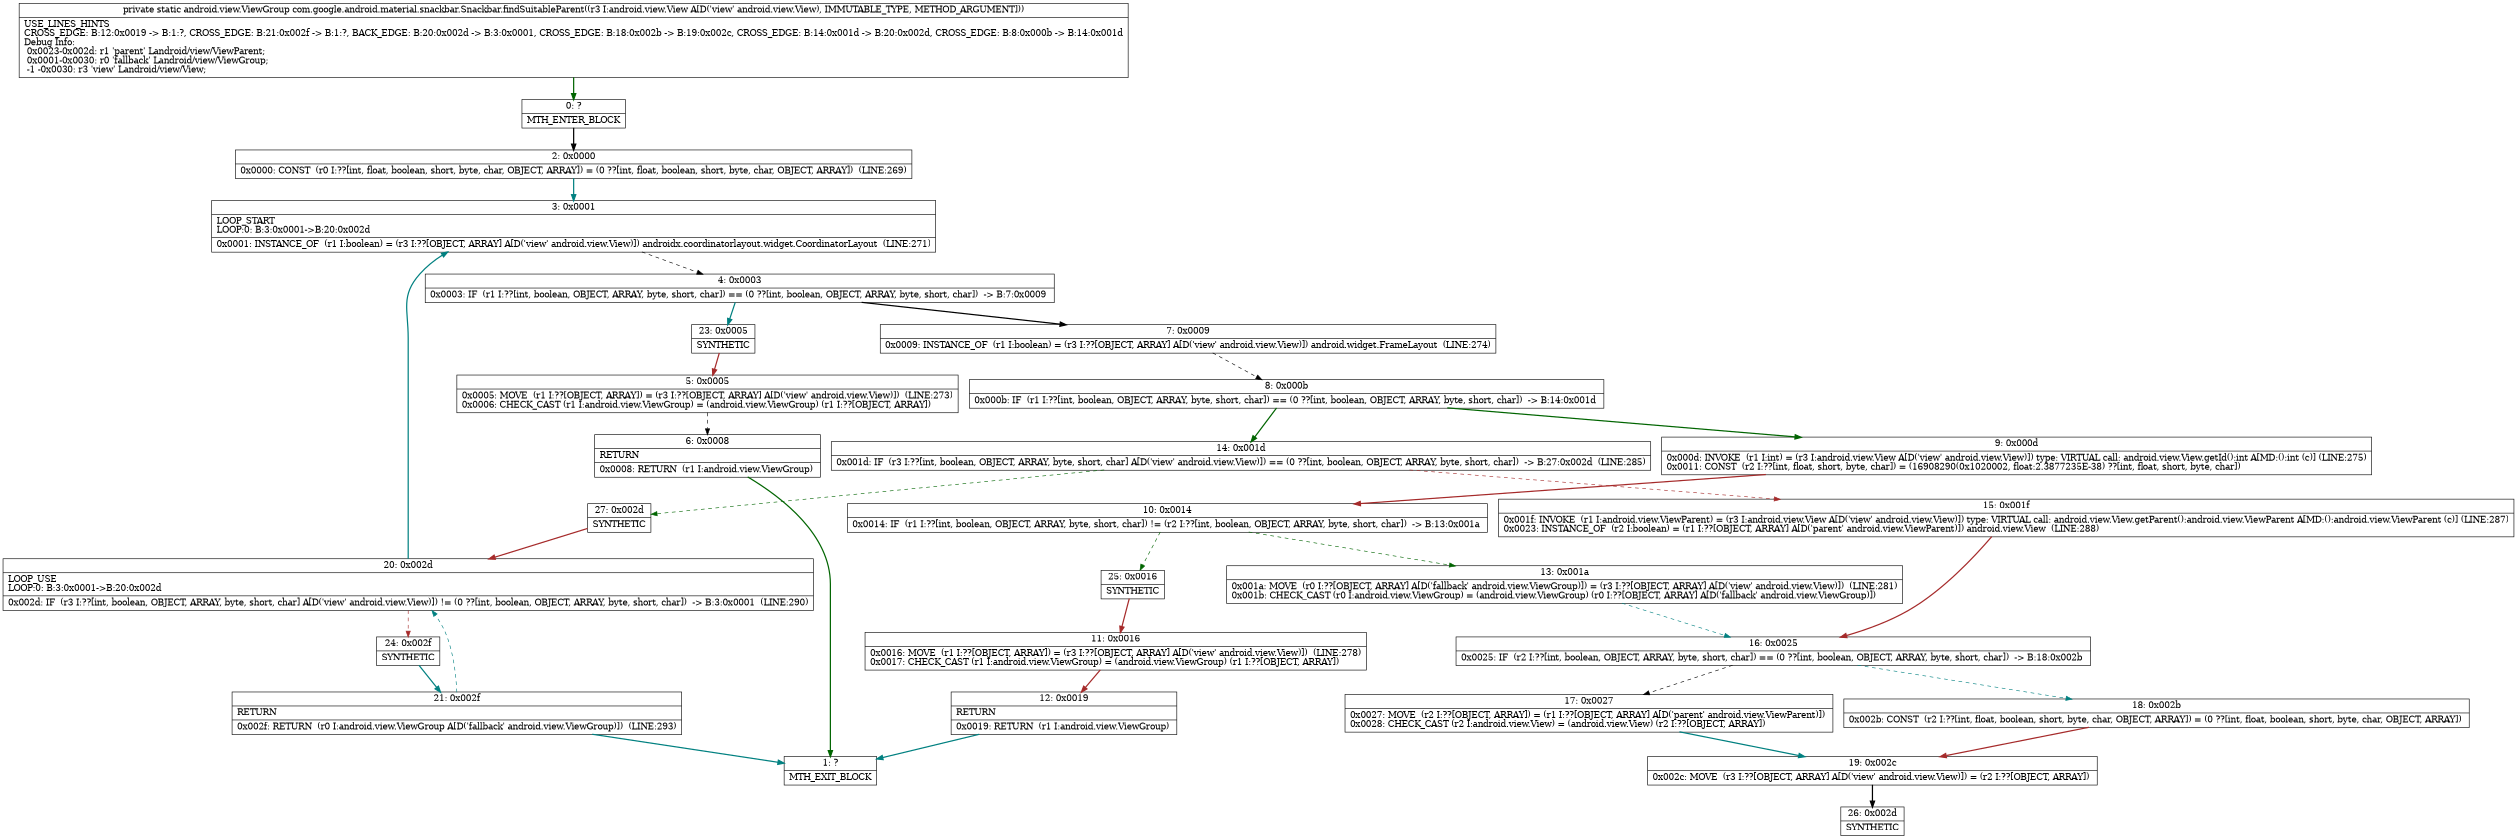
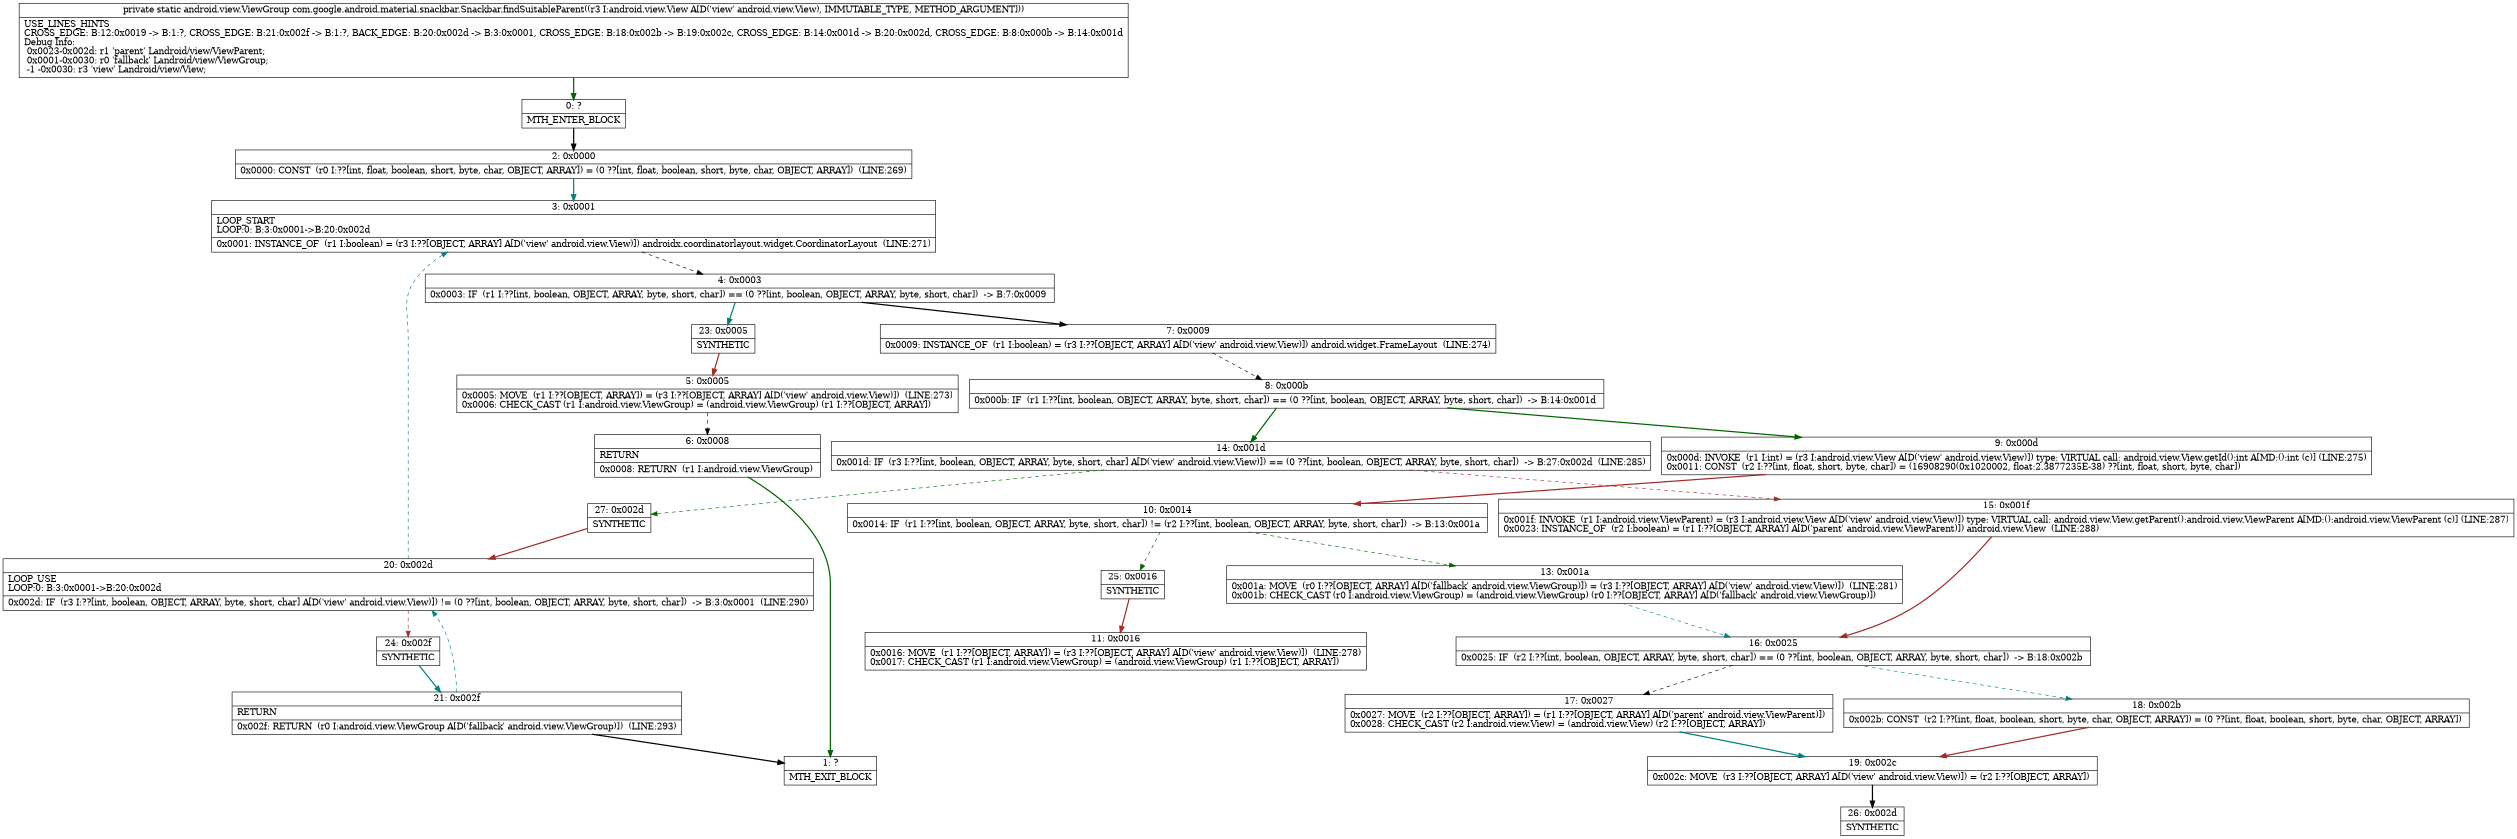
(408, 400) -> (408, 400)
(1064, 713) -> none
(685, 748) -> (685, 748)
